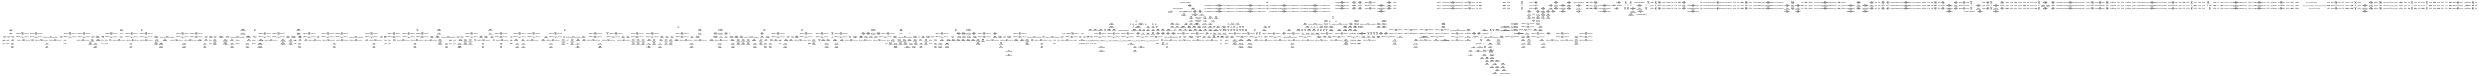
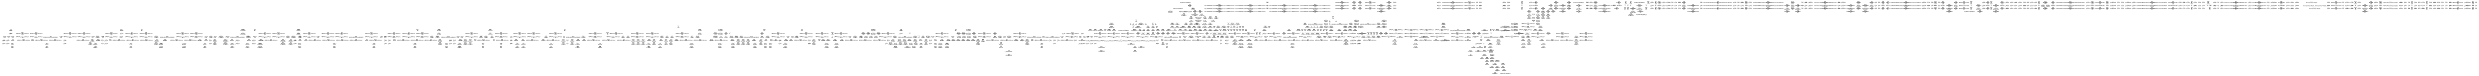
none -> (1411, 37)
